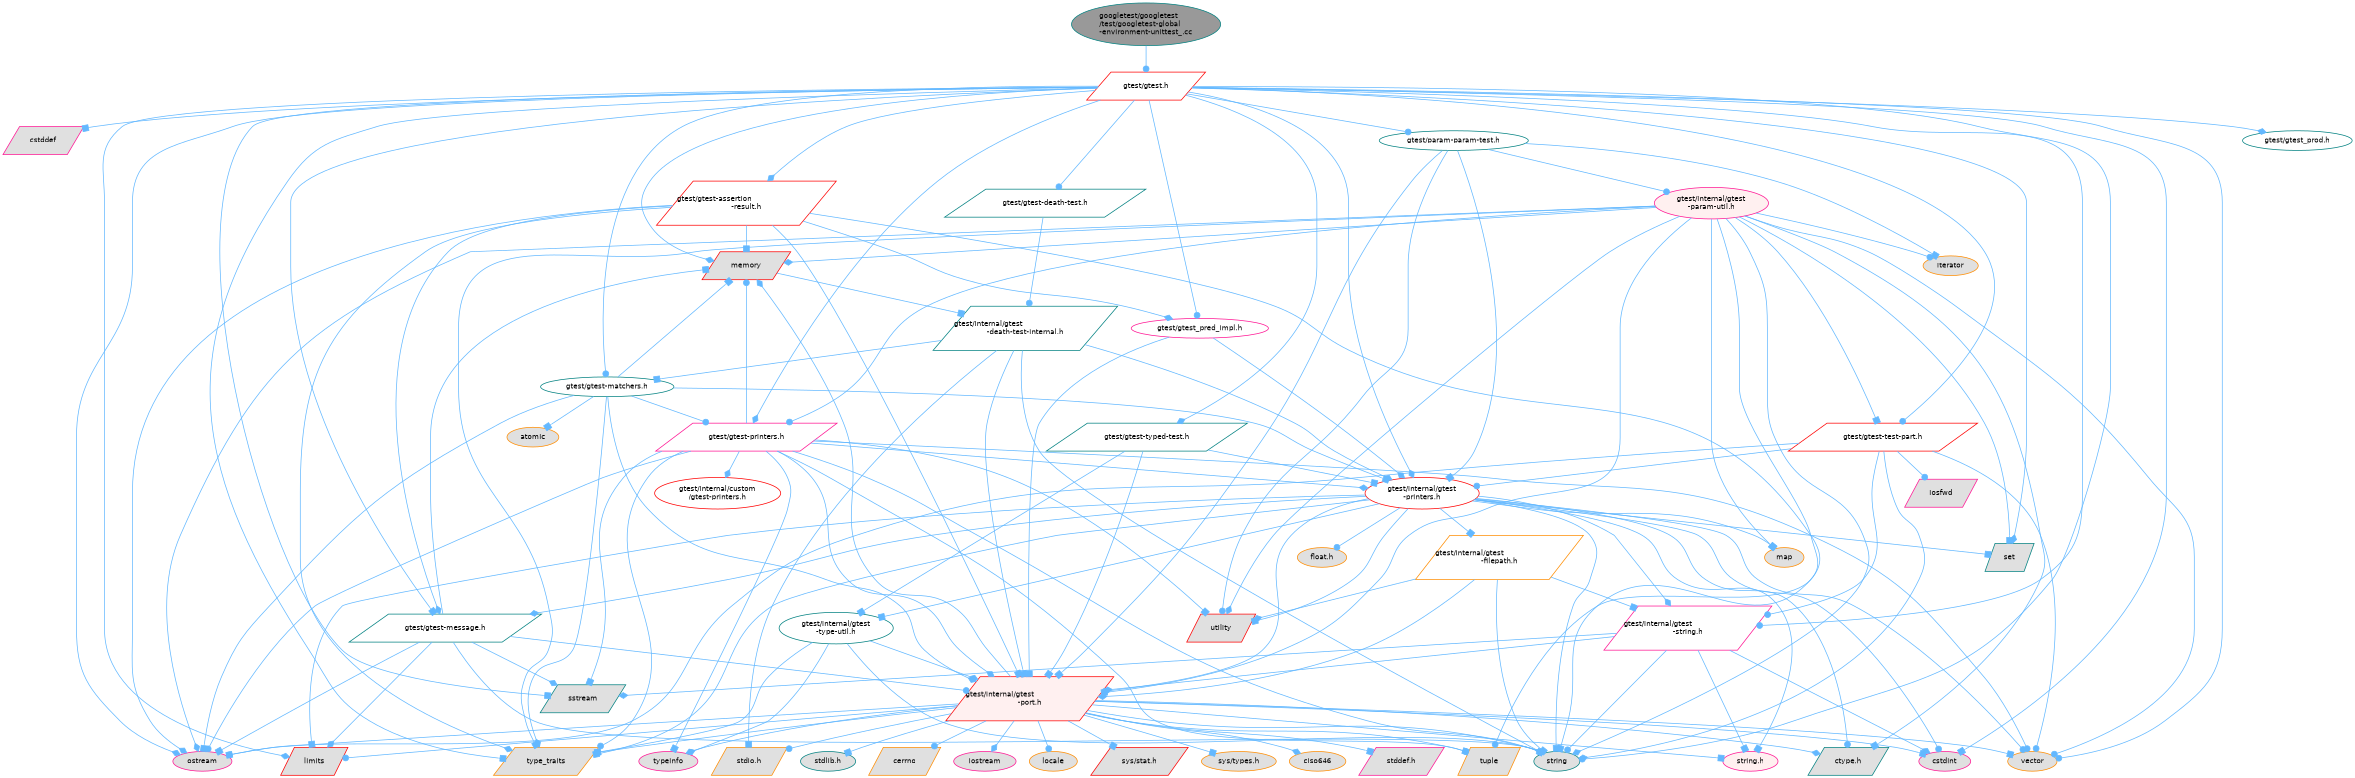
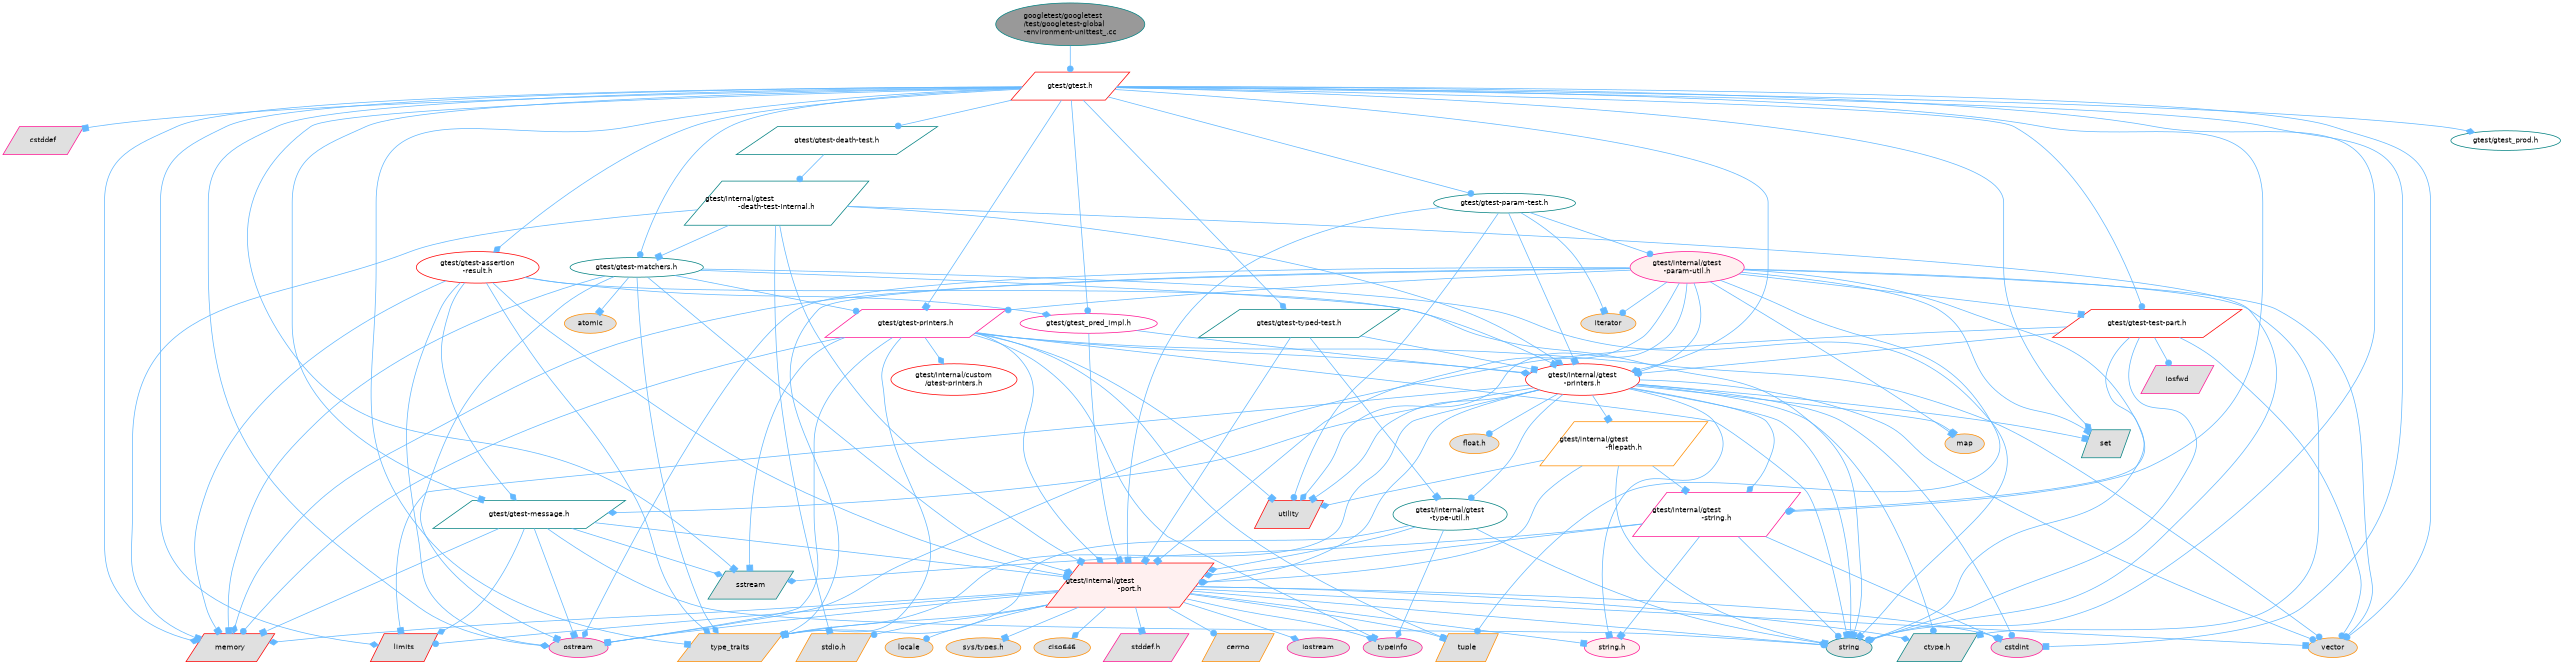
(1454, 141) -> (1505, 203)
(746, 203) -> (478, 267)
(896, 220) -> (995, 202)
(867, 293) -> (267, 295)
none -> (1497, 312)
none -> (1692, 340)
(1133, 560) -> (1519, 445)
(1874, 560) -> (2044, 490)
(828, 761) -> none
(1139, 761) -> none
